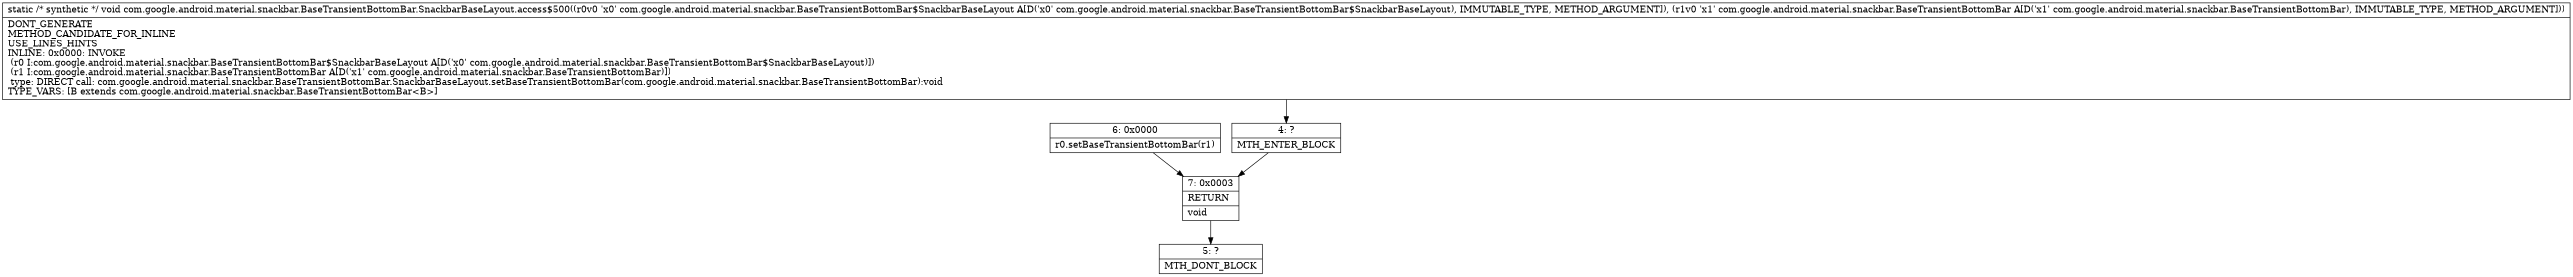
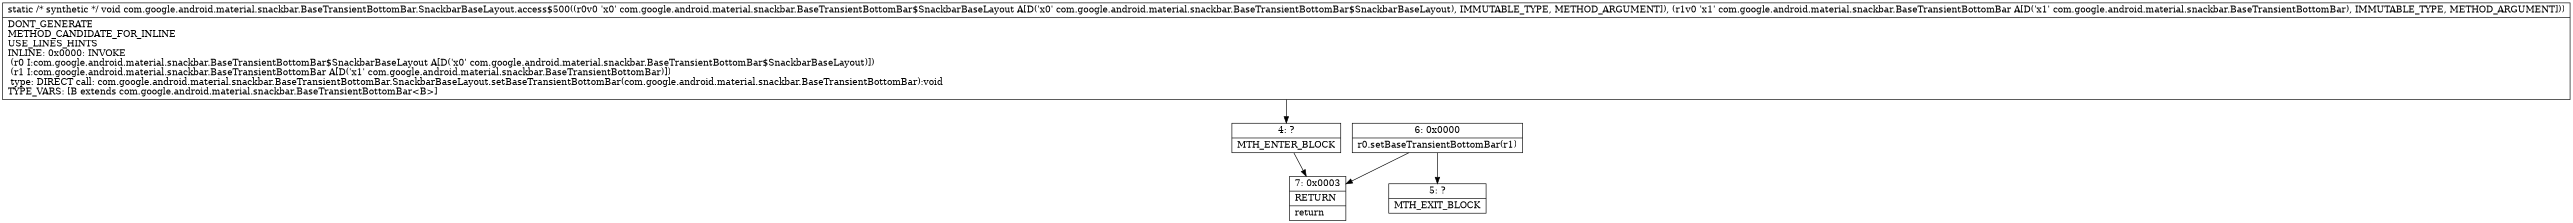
(1198, 213) -> (1309, 213)
(1211, 229) -> (1437, 165)
(1211, 266) -> (1437, 206)
